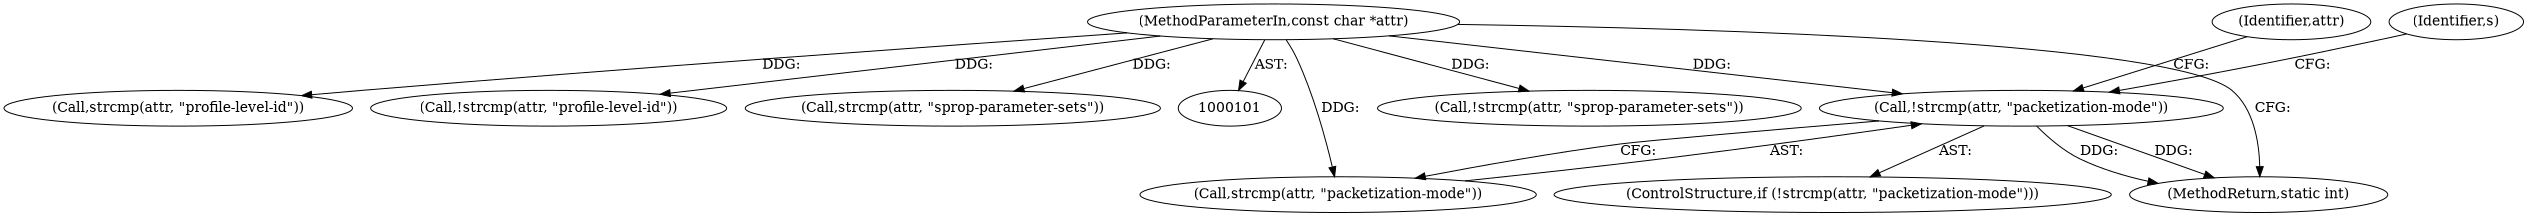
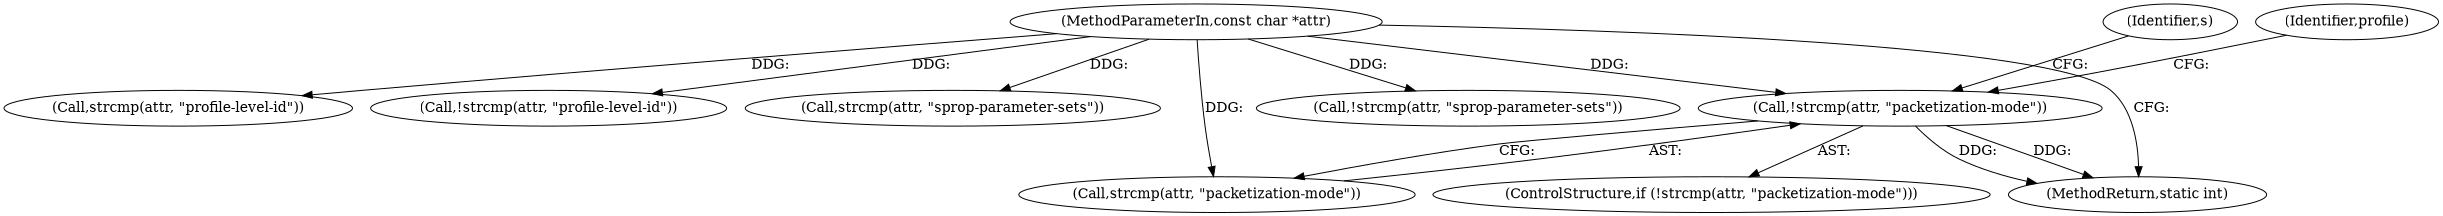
(2291, 22) -> (2347, 22)
(1230, 108) -> none
